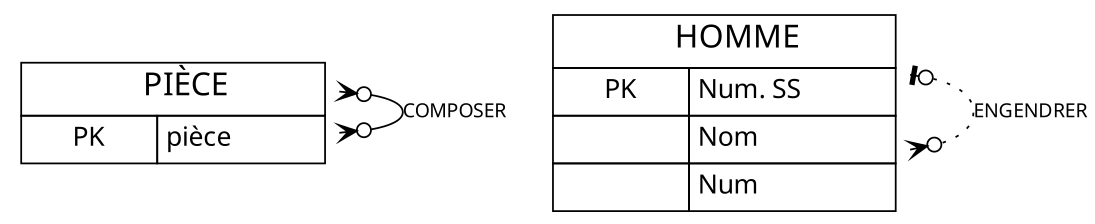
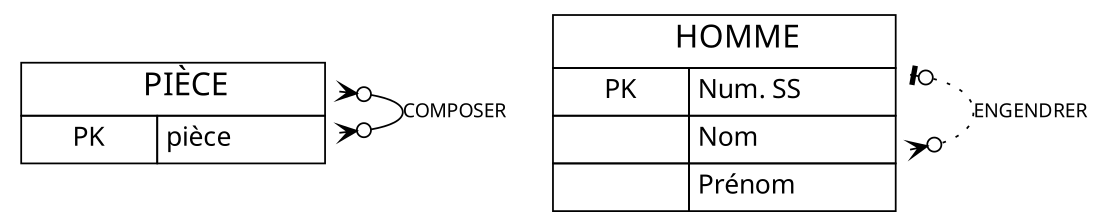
(729, 186) -> (747, 186)
